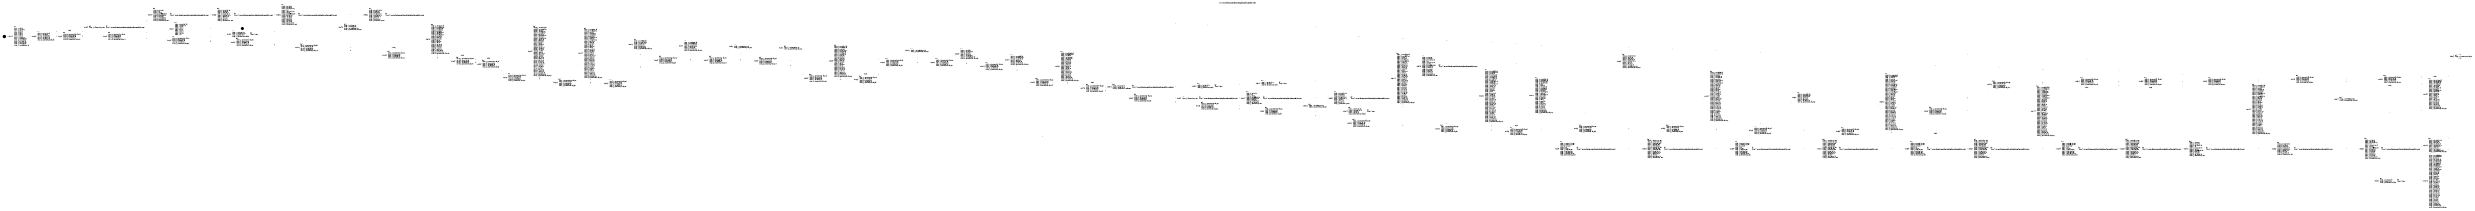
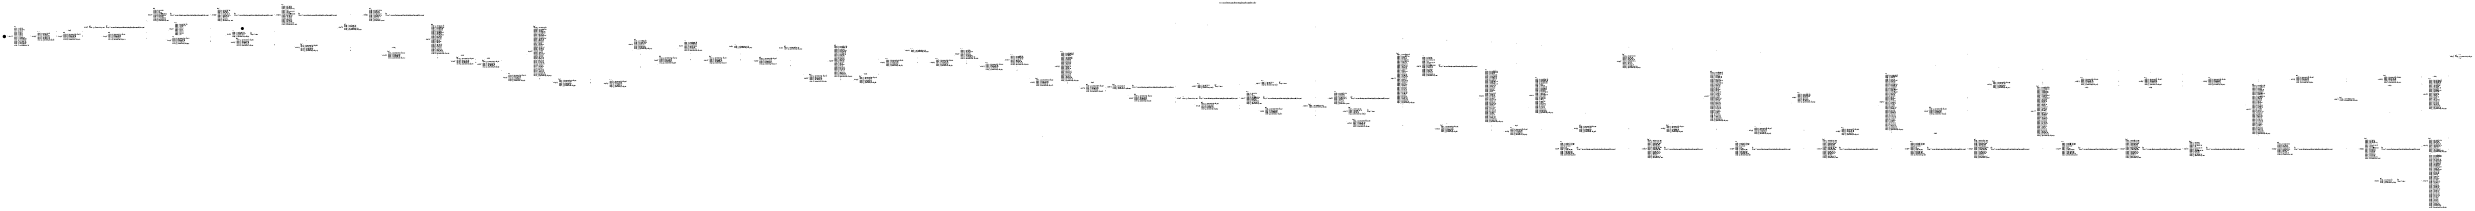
(590, 53) -> none
